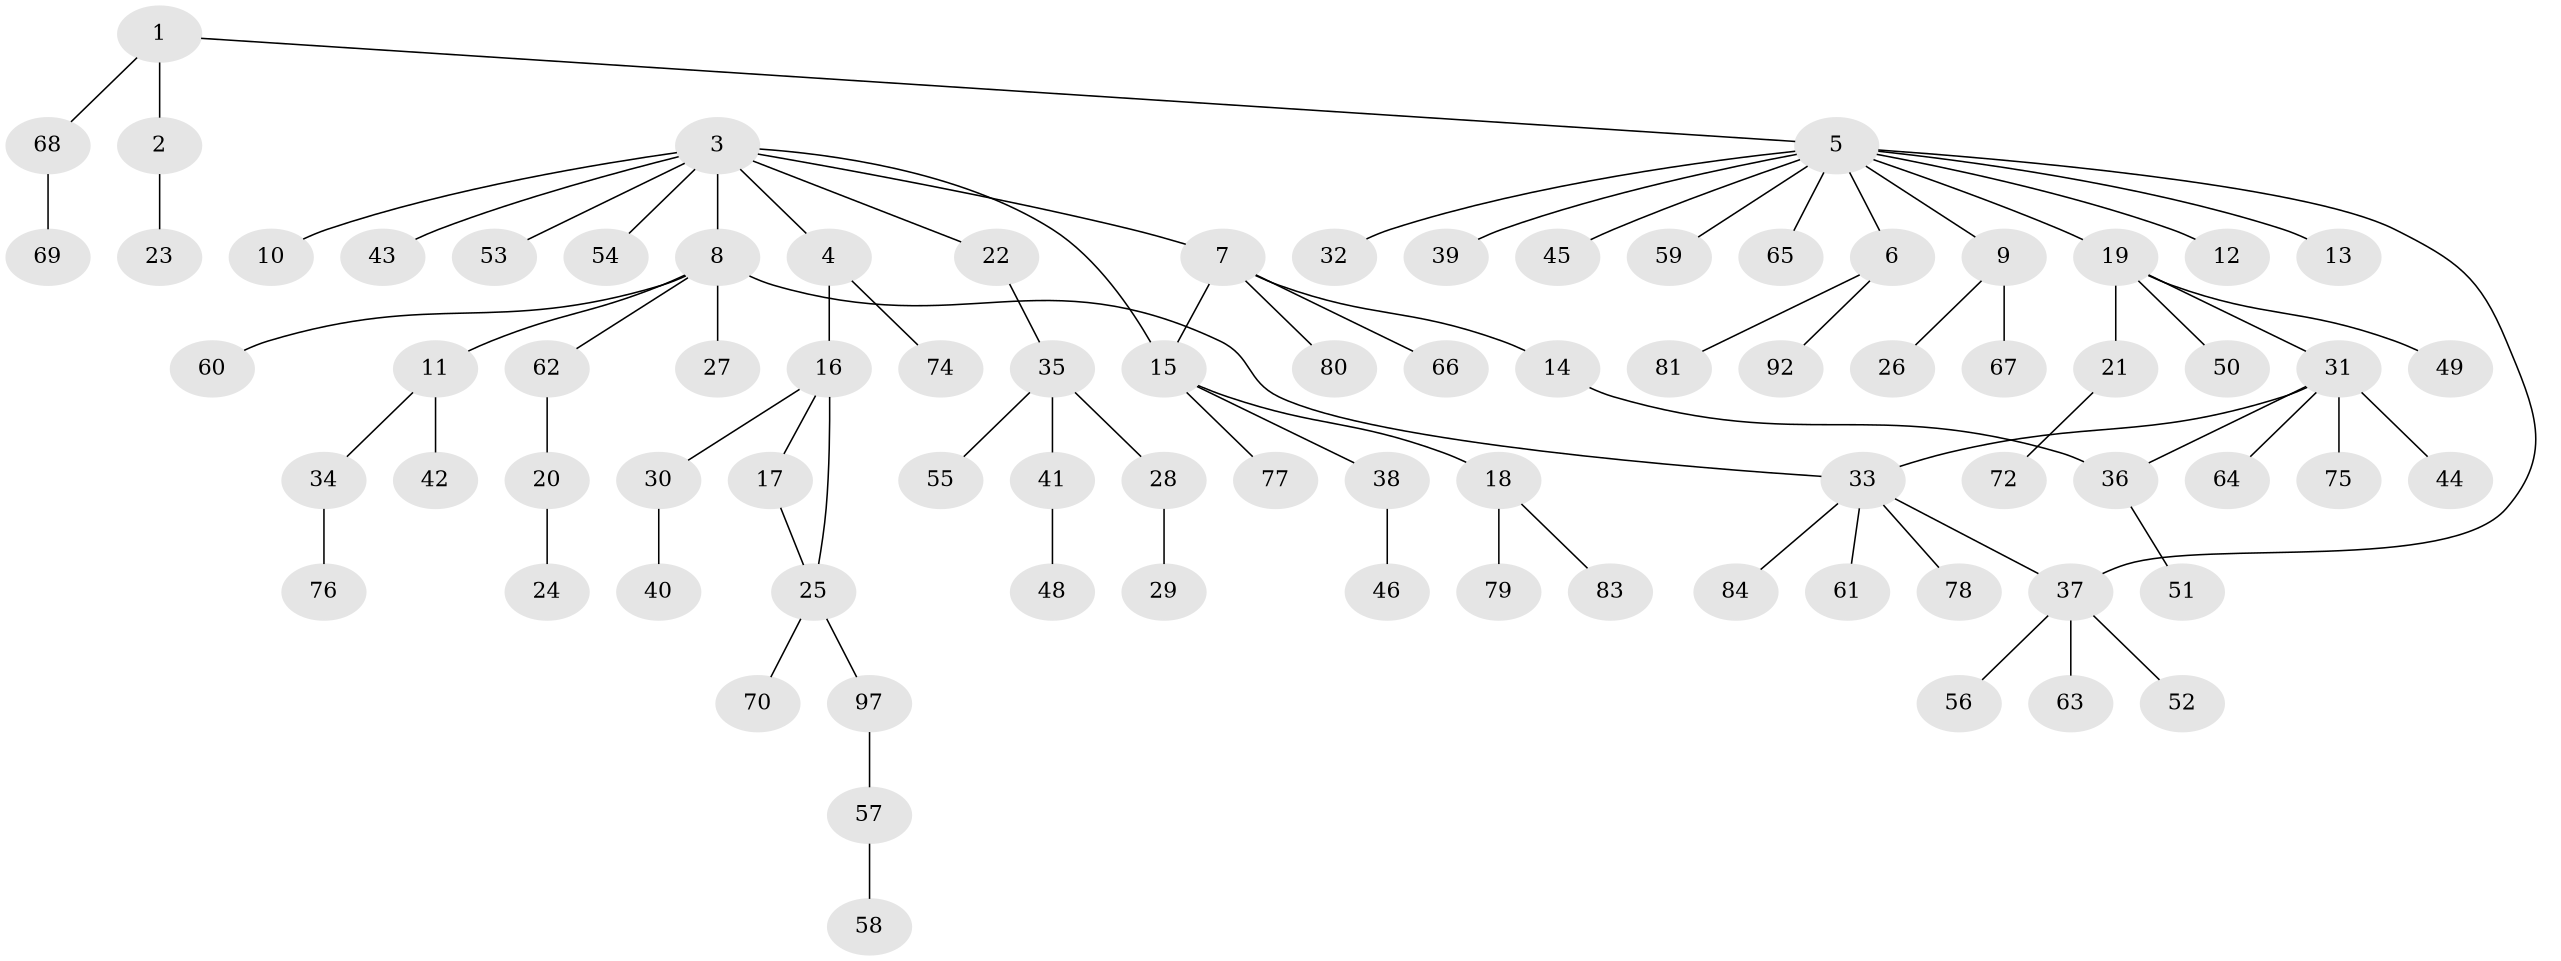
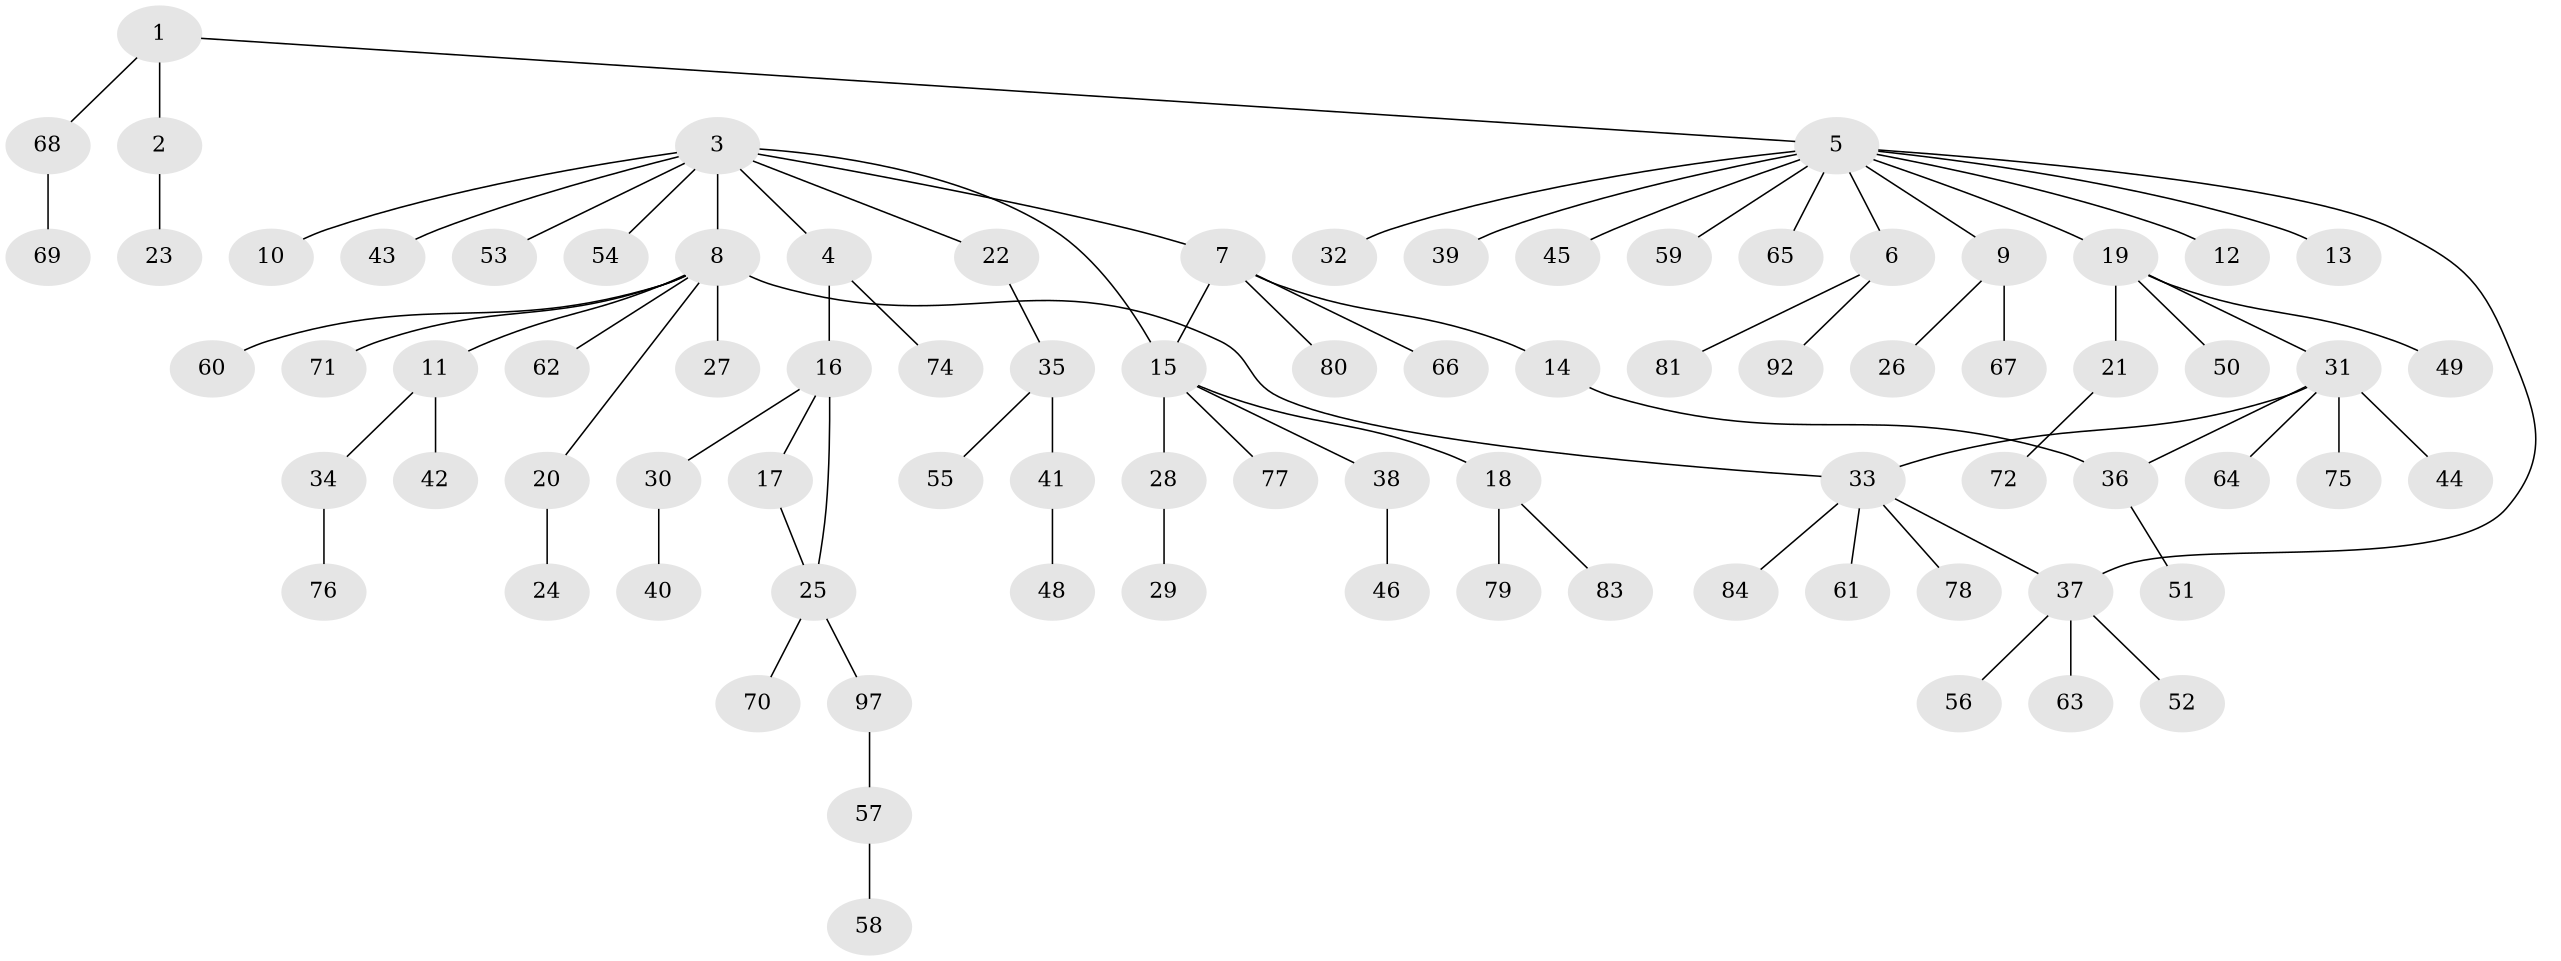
none -> (324, 369)
(547, 425) -> (632, 369)
(1108, 425) -> (1164, 425)
